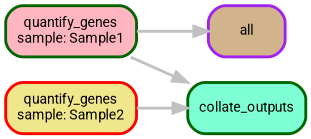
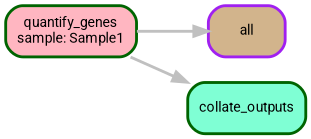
(71, 108) -> none
